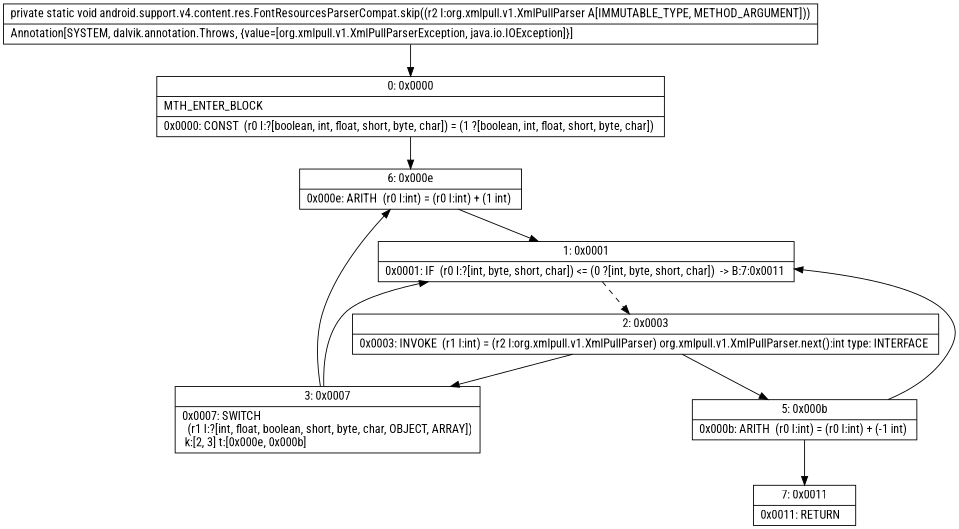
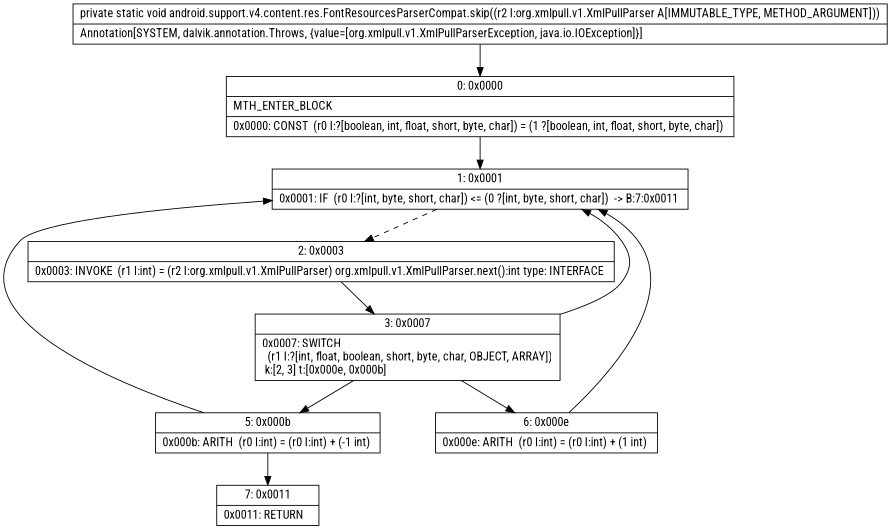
(411, 148) -> (480, 148)
(721, 375) -> (331, 394)
